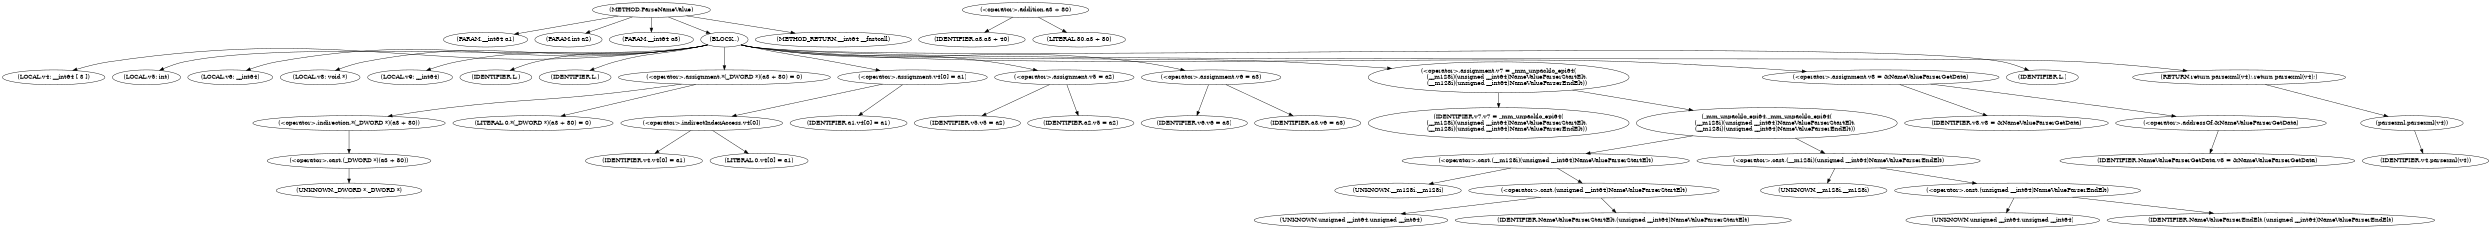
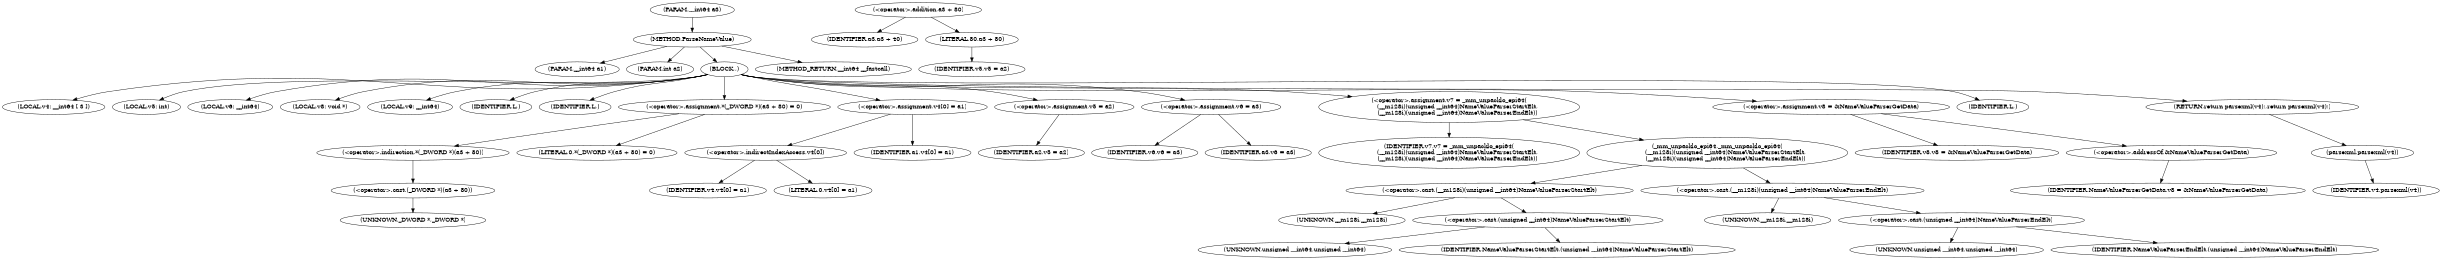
(651, 23) -> (692, 23)
(1018, 99) -> (972, 52)
